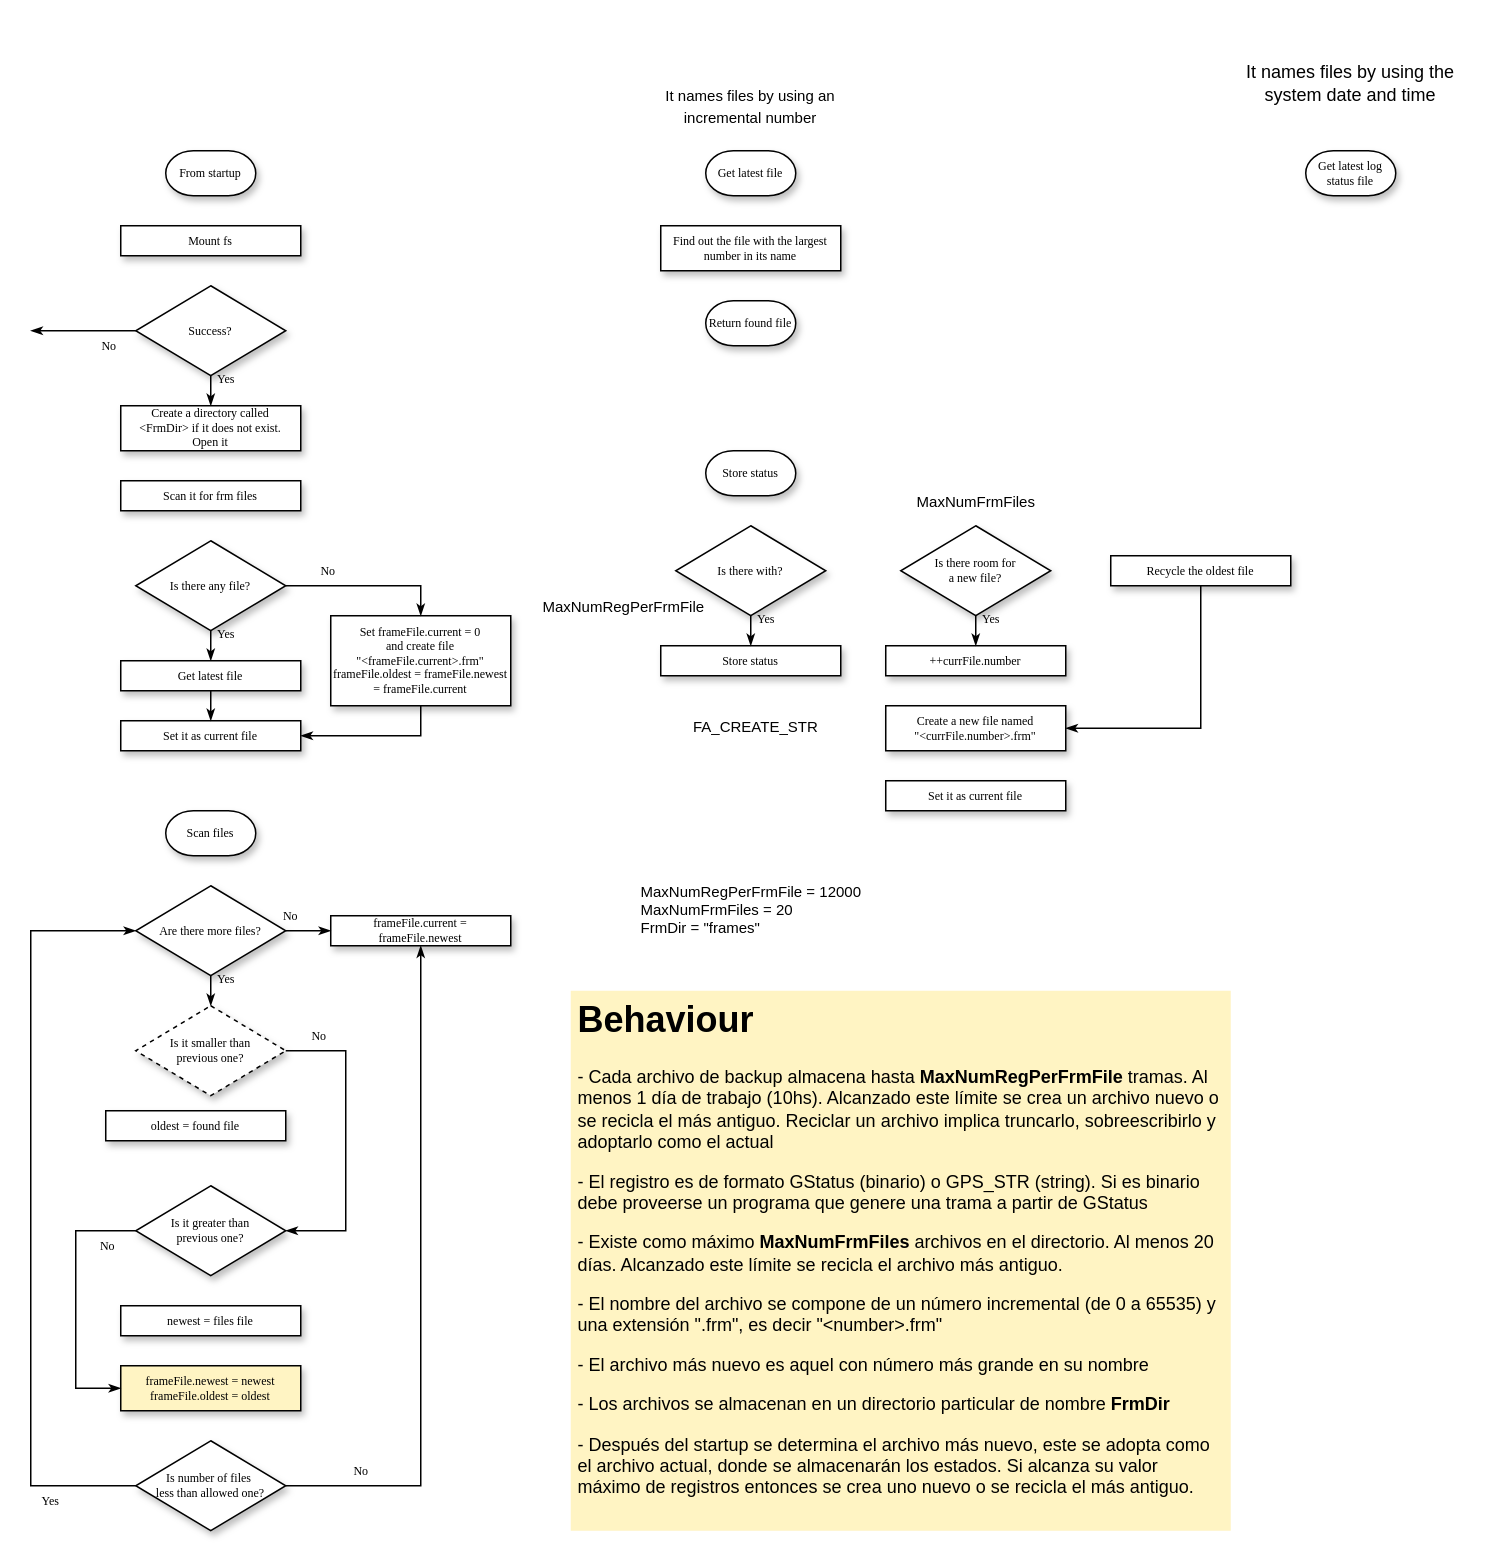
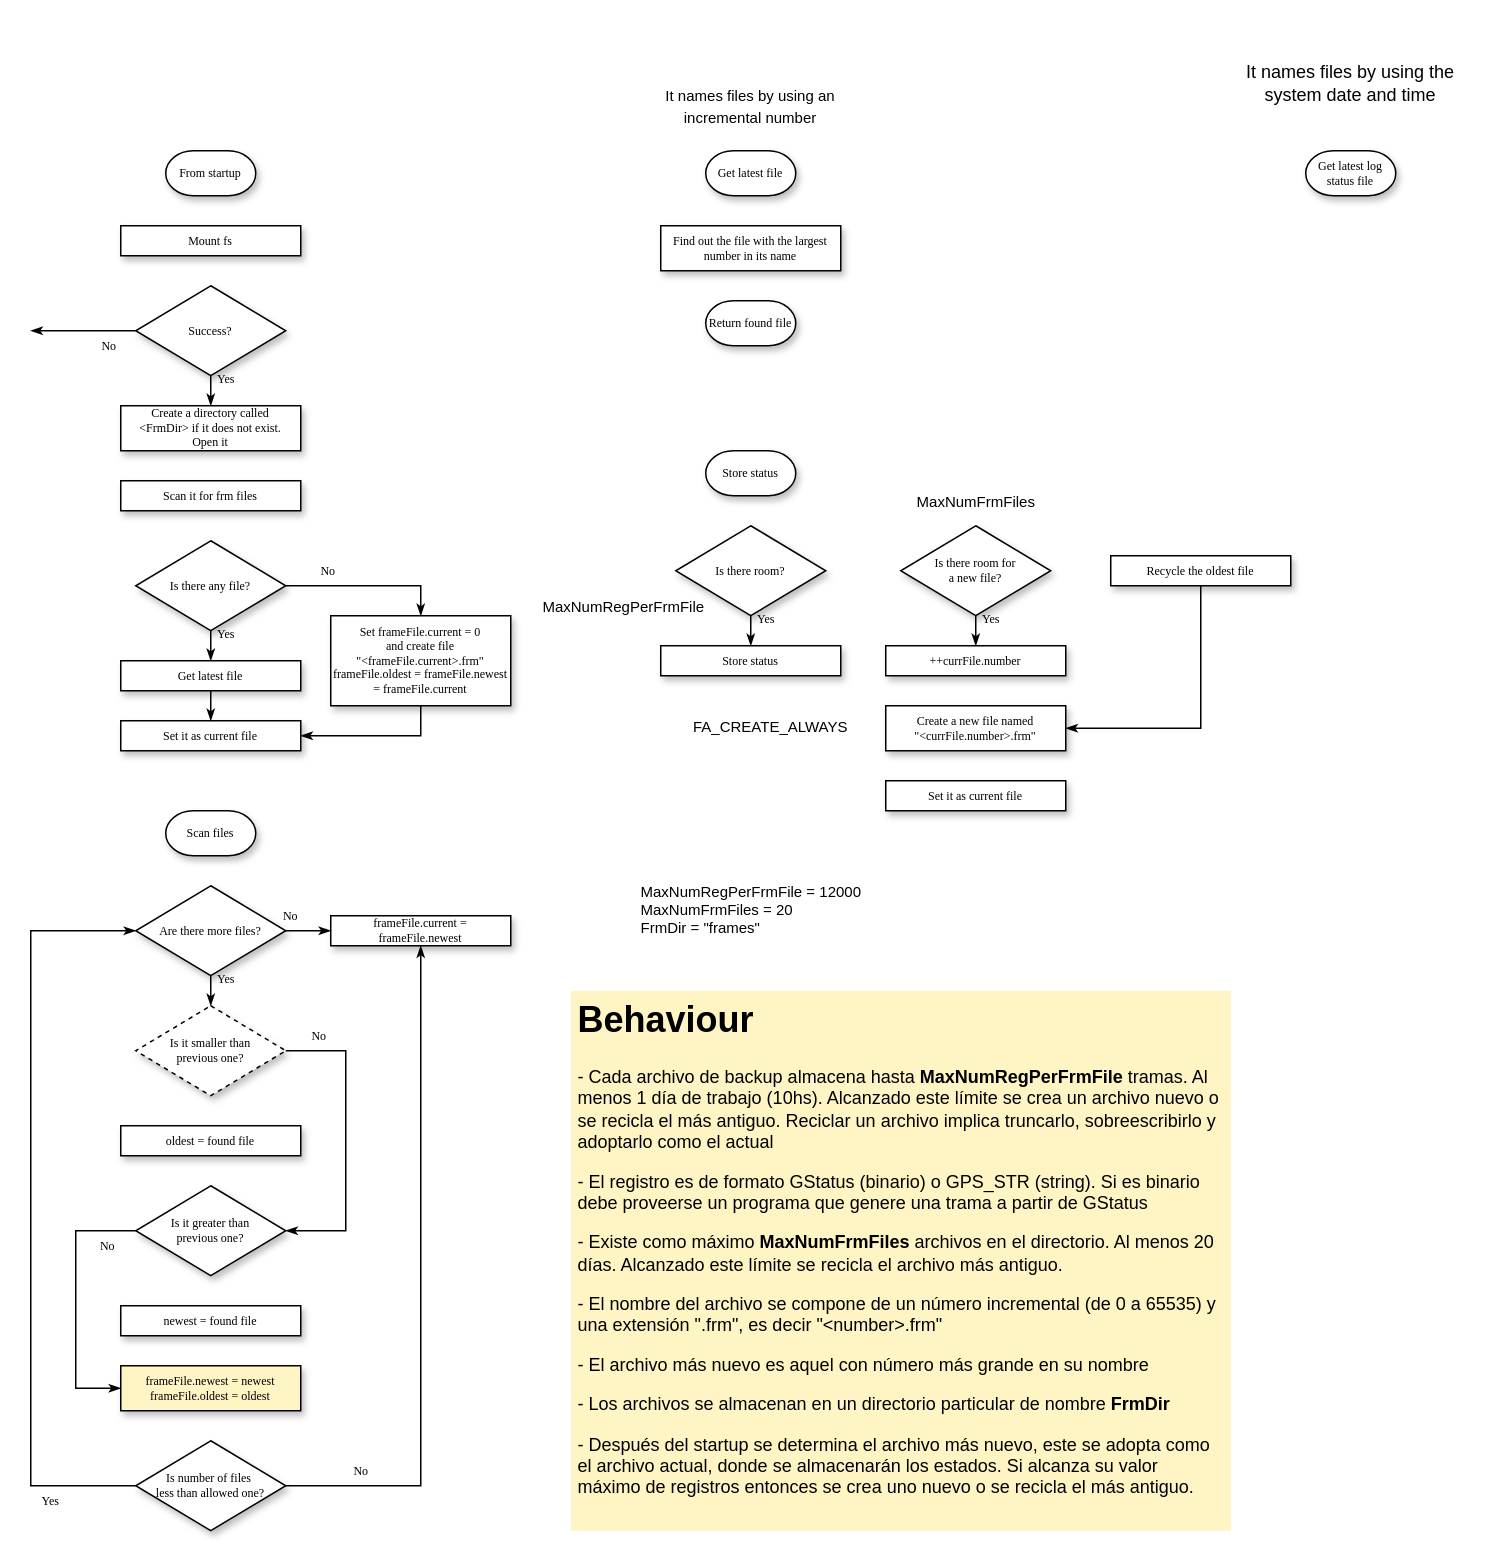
(751, 571) -> (751, 571)
(759, 727) -> (774, 727)
(196, 1126) -> (211, 1141)
(211, 1321) -> (211, 1321)
